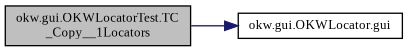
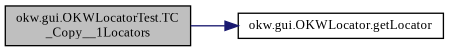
(320, 26) -> (341, 26)
